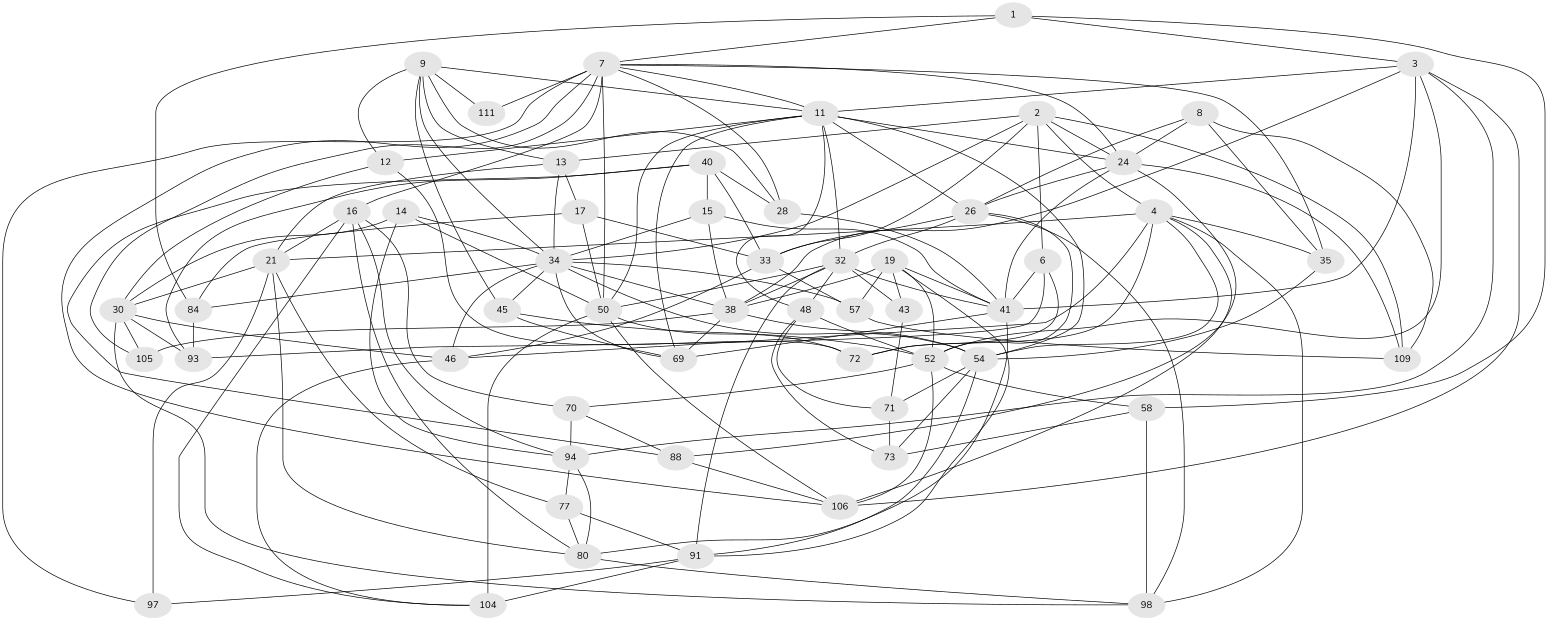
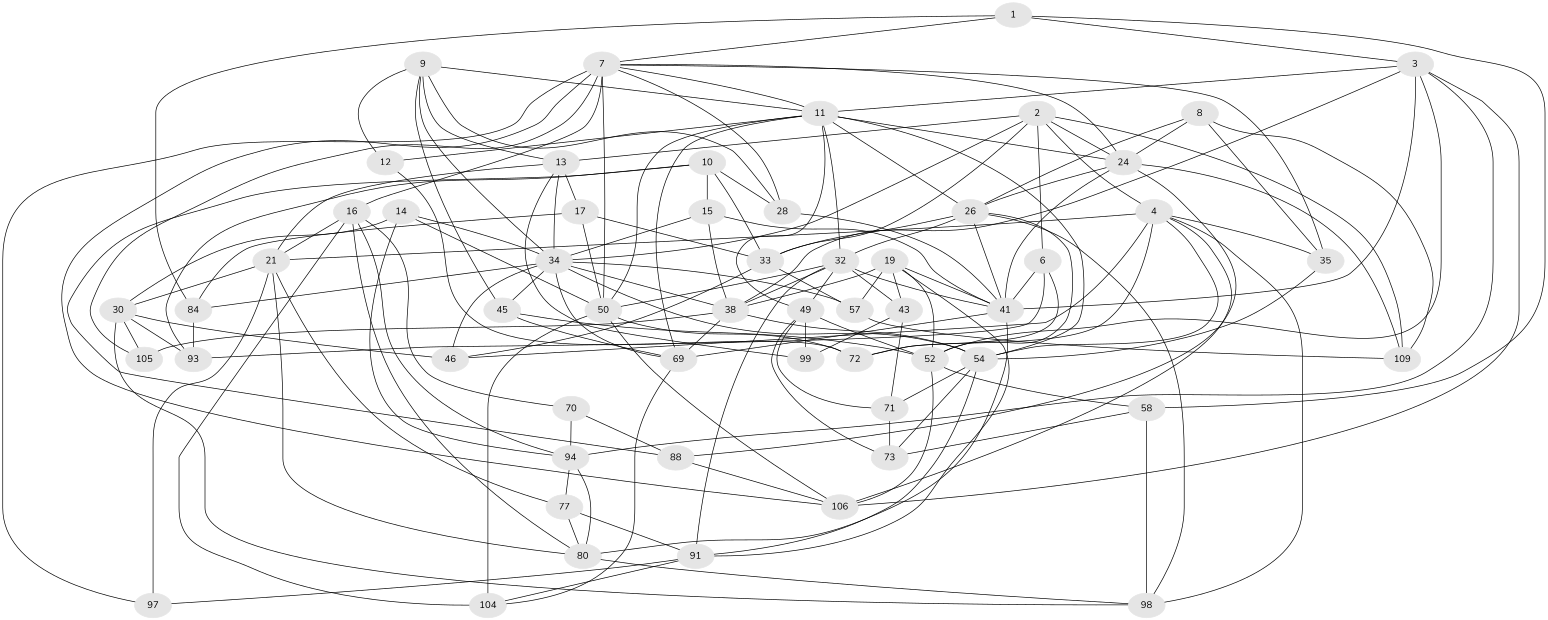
(487, 113) -> none
(707, 163) -> (707, 163)
(235, 213) -> none
none -> (988, 261)
(806, 310) -> (806, 310)
none -> (806, 359)
(752, 390) -> none
(257, 502) -> (634, 524)
